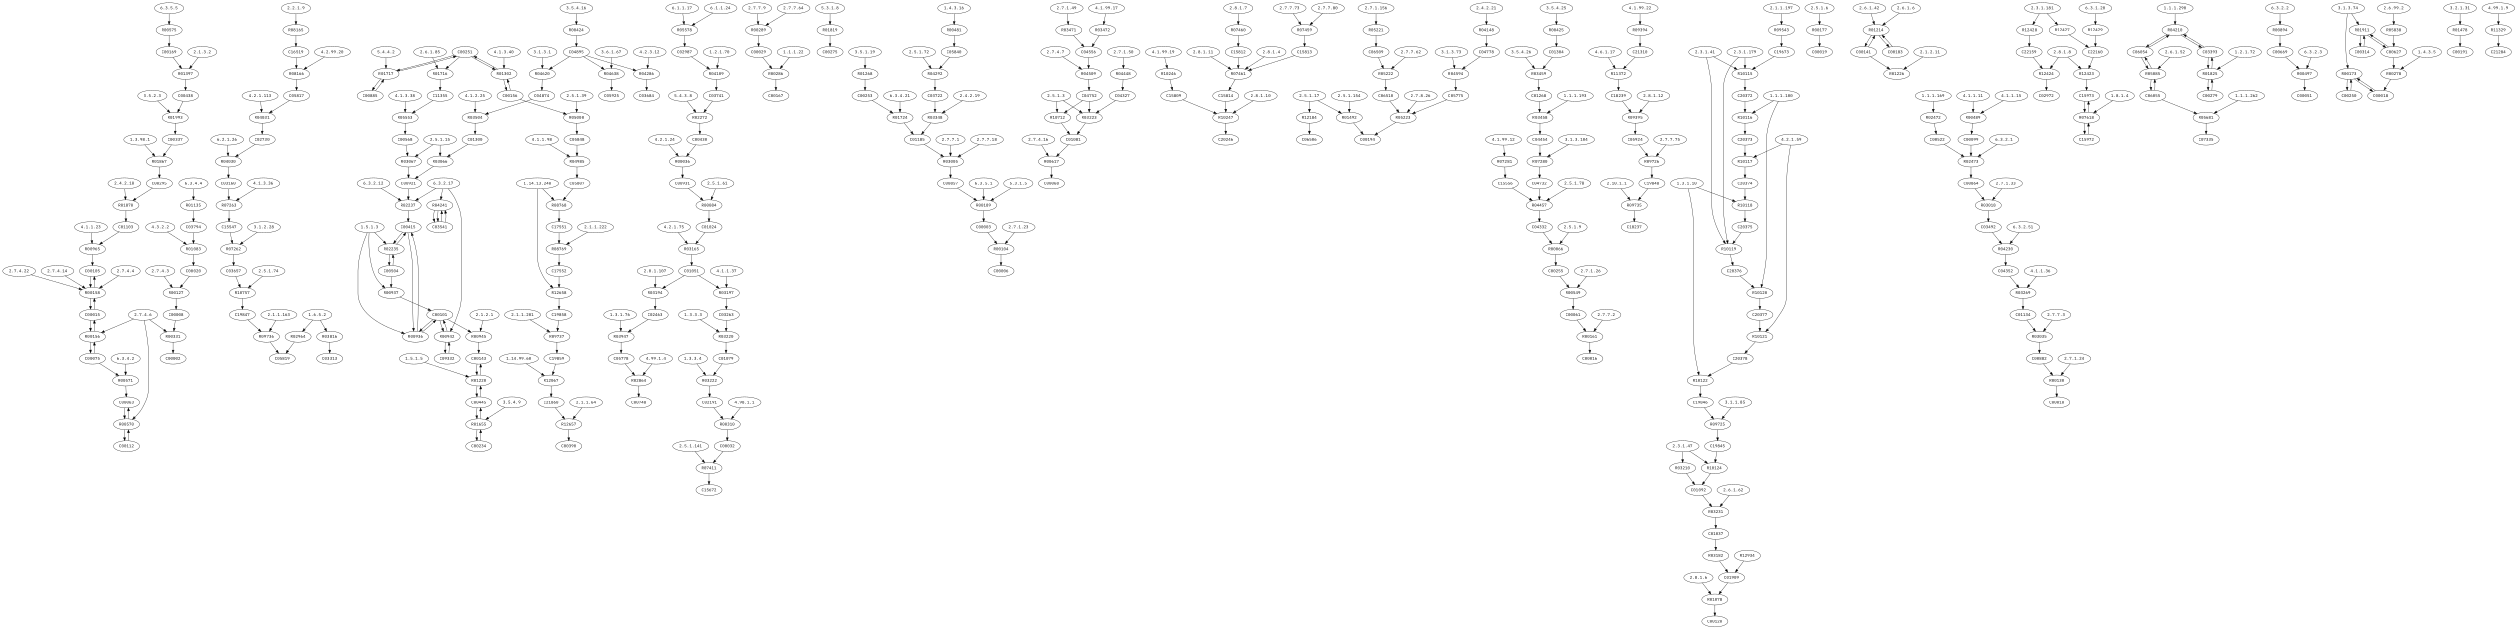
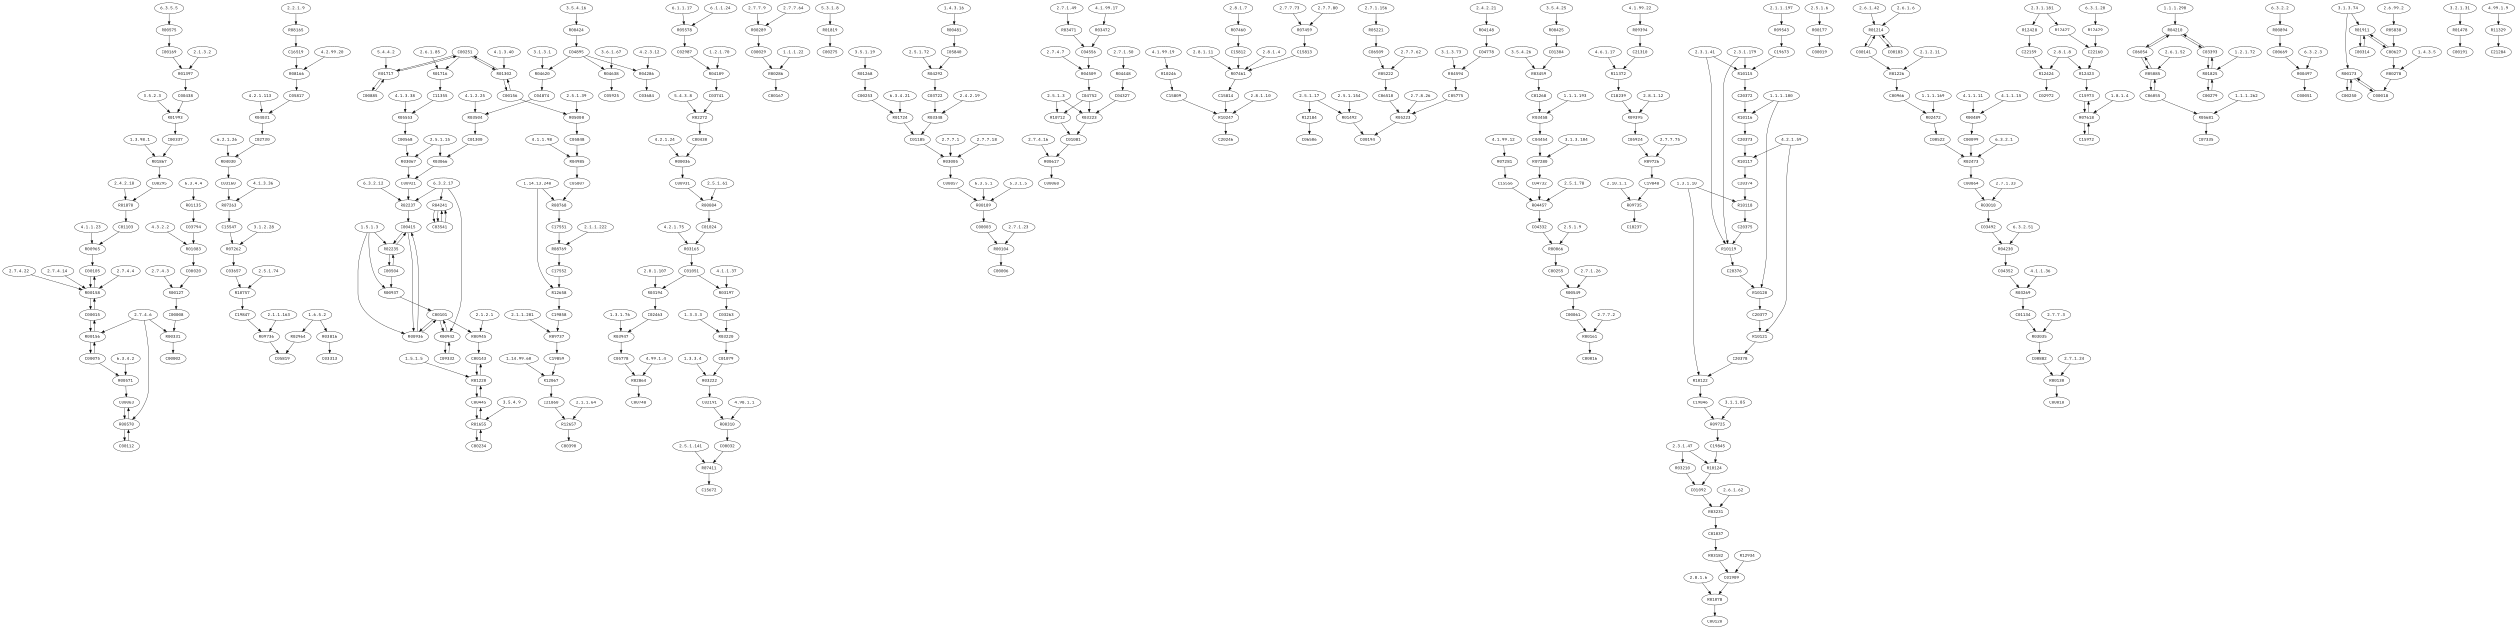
none -> (1897, 96)
